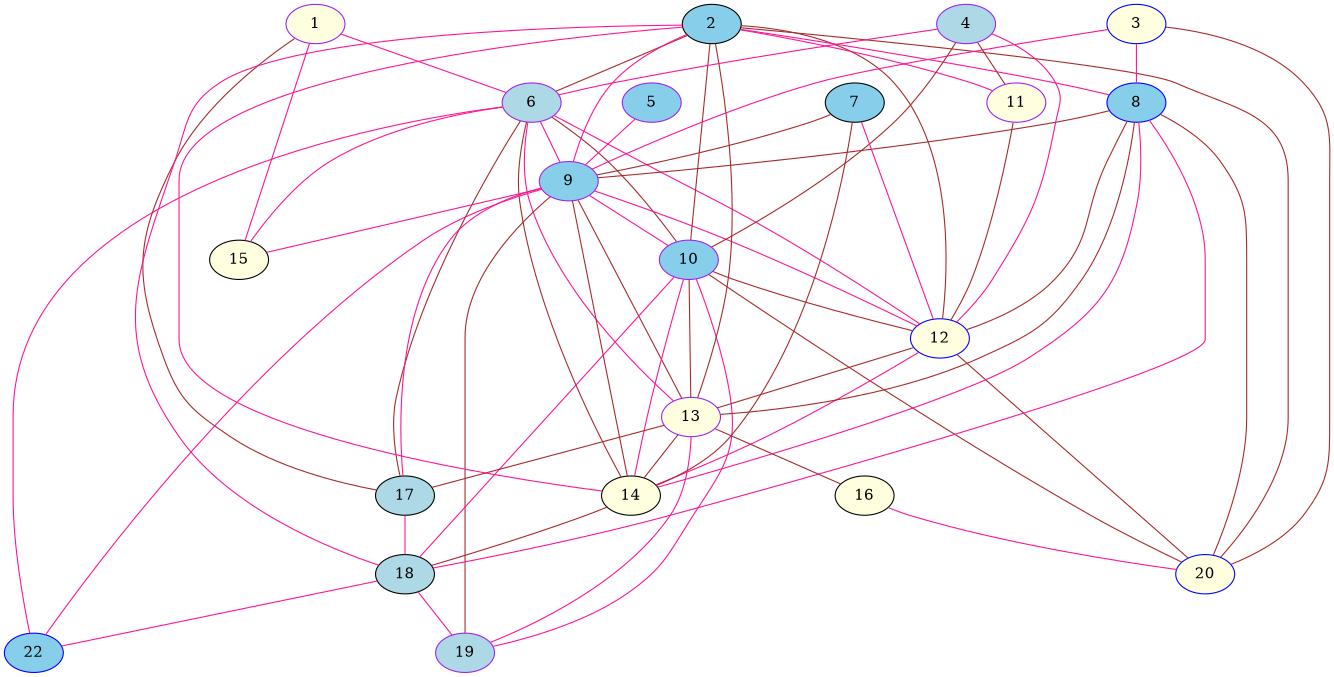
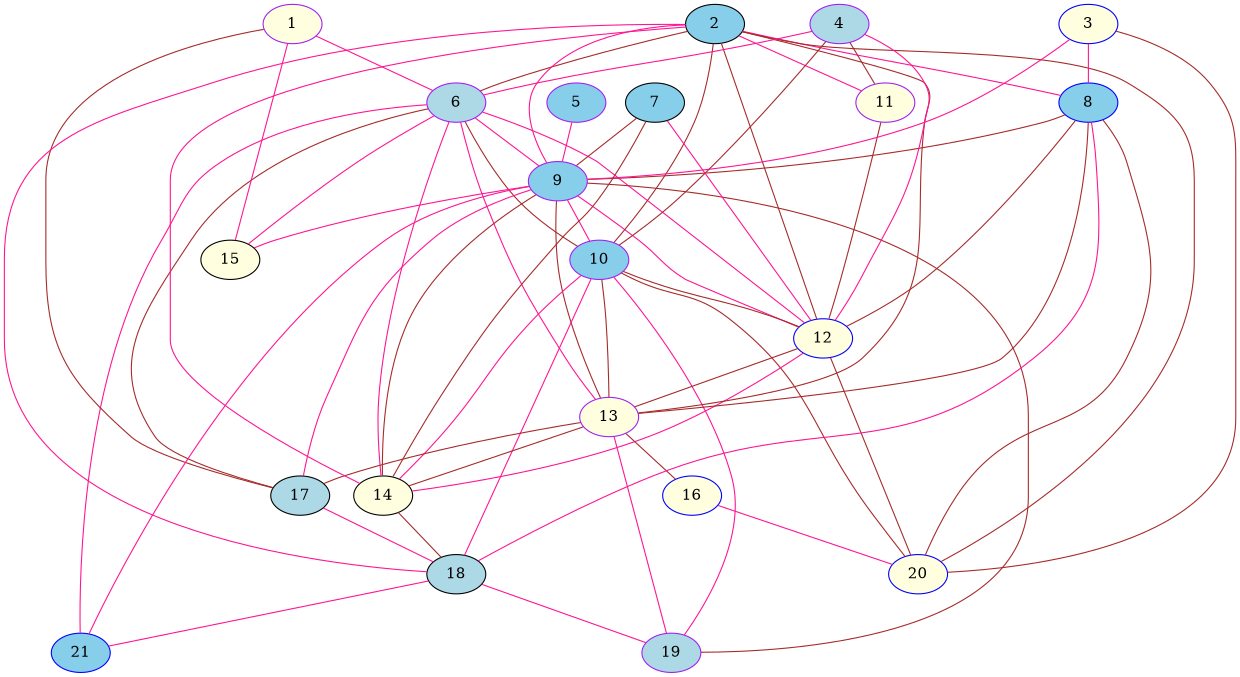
(545, 306) -> (395, 295)
(977, 383) -> none
(865, 496) -> (692, 496)
(34, 653) -> (81, 653)
